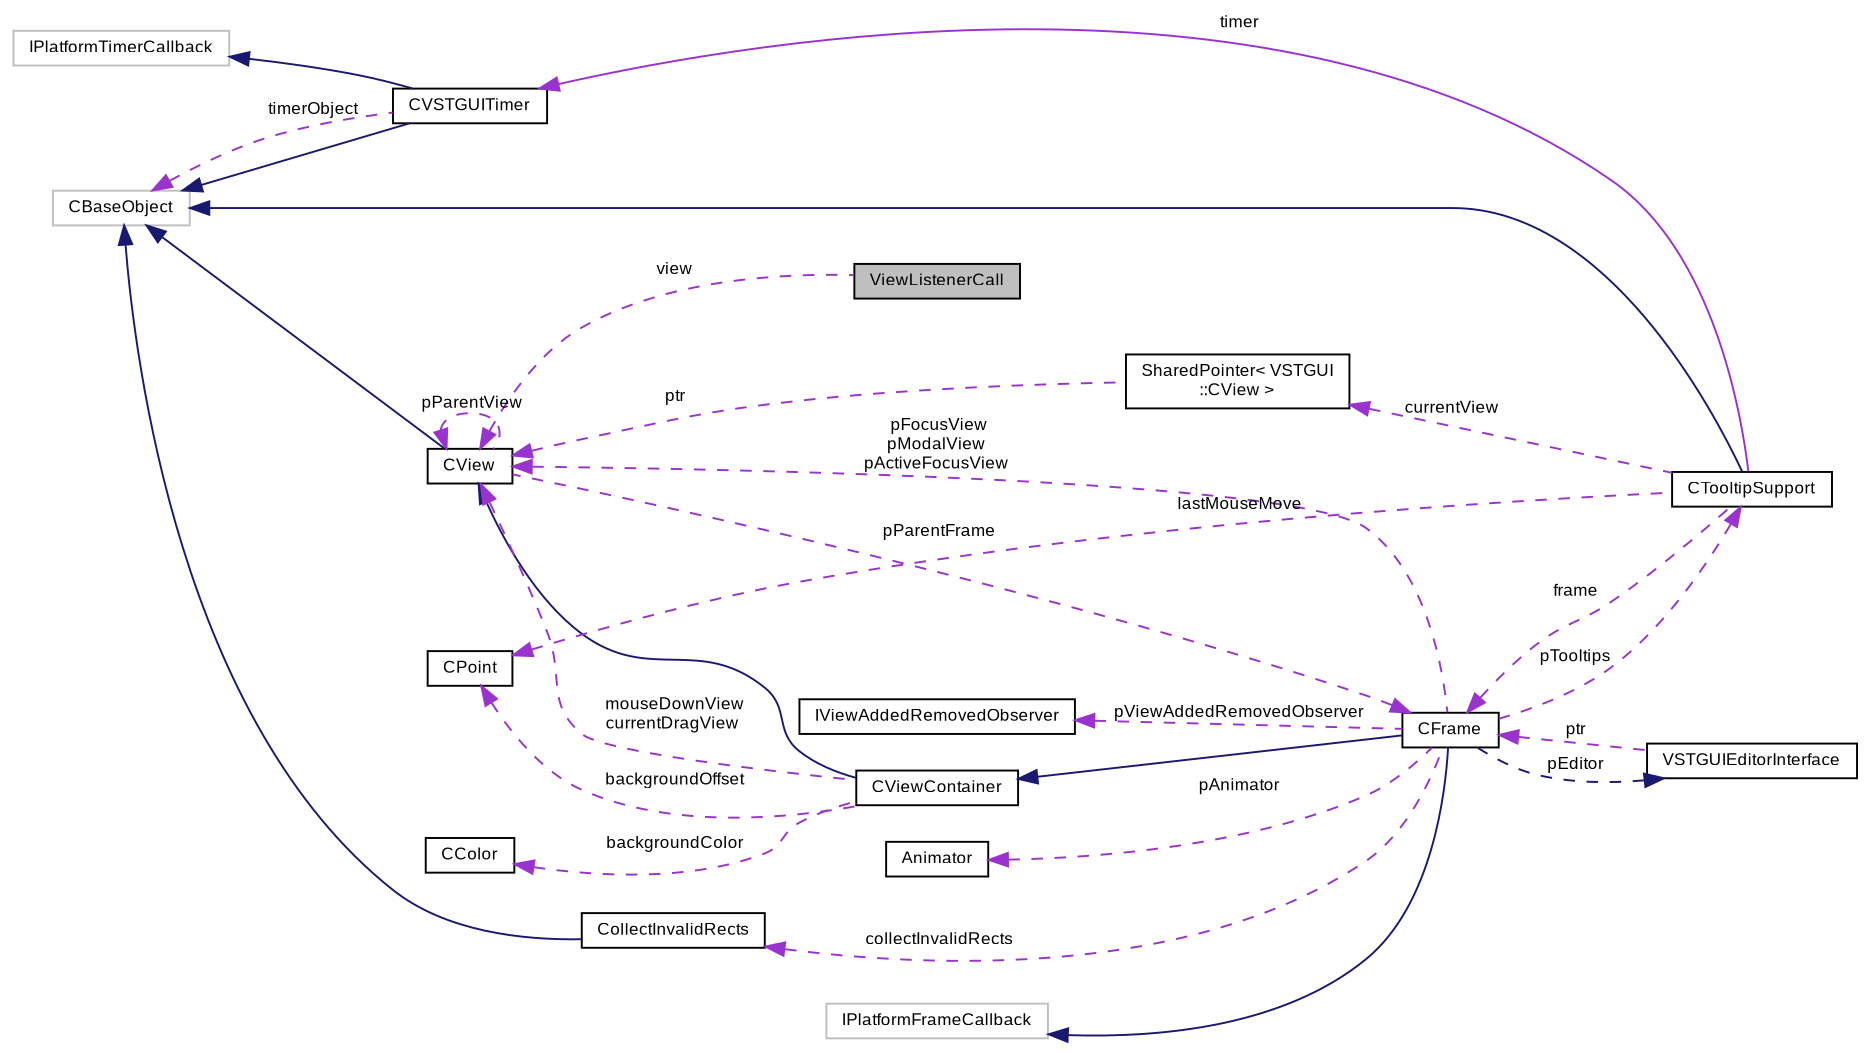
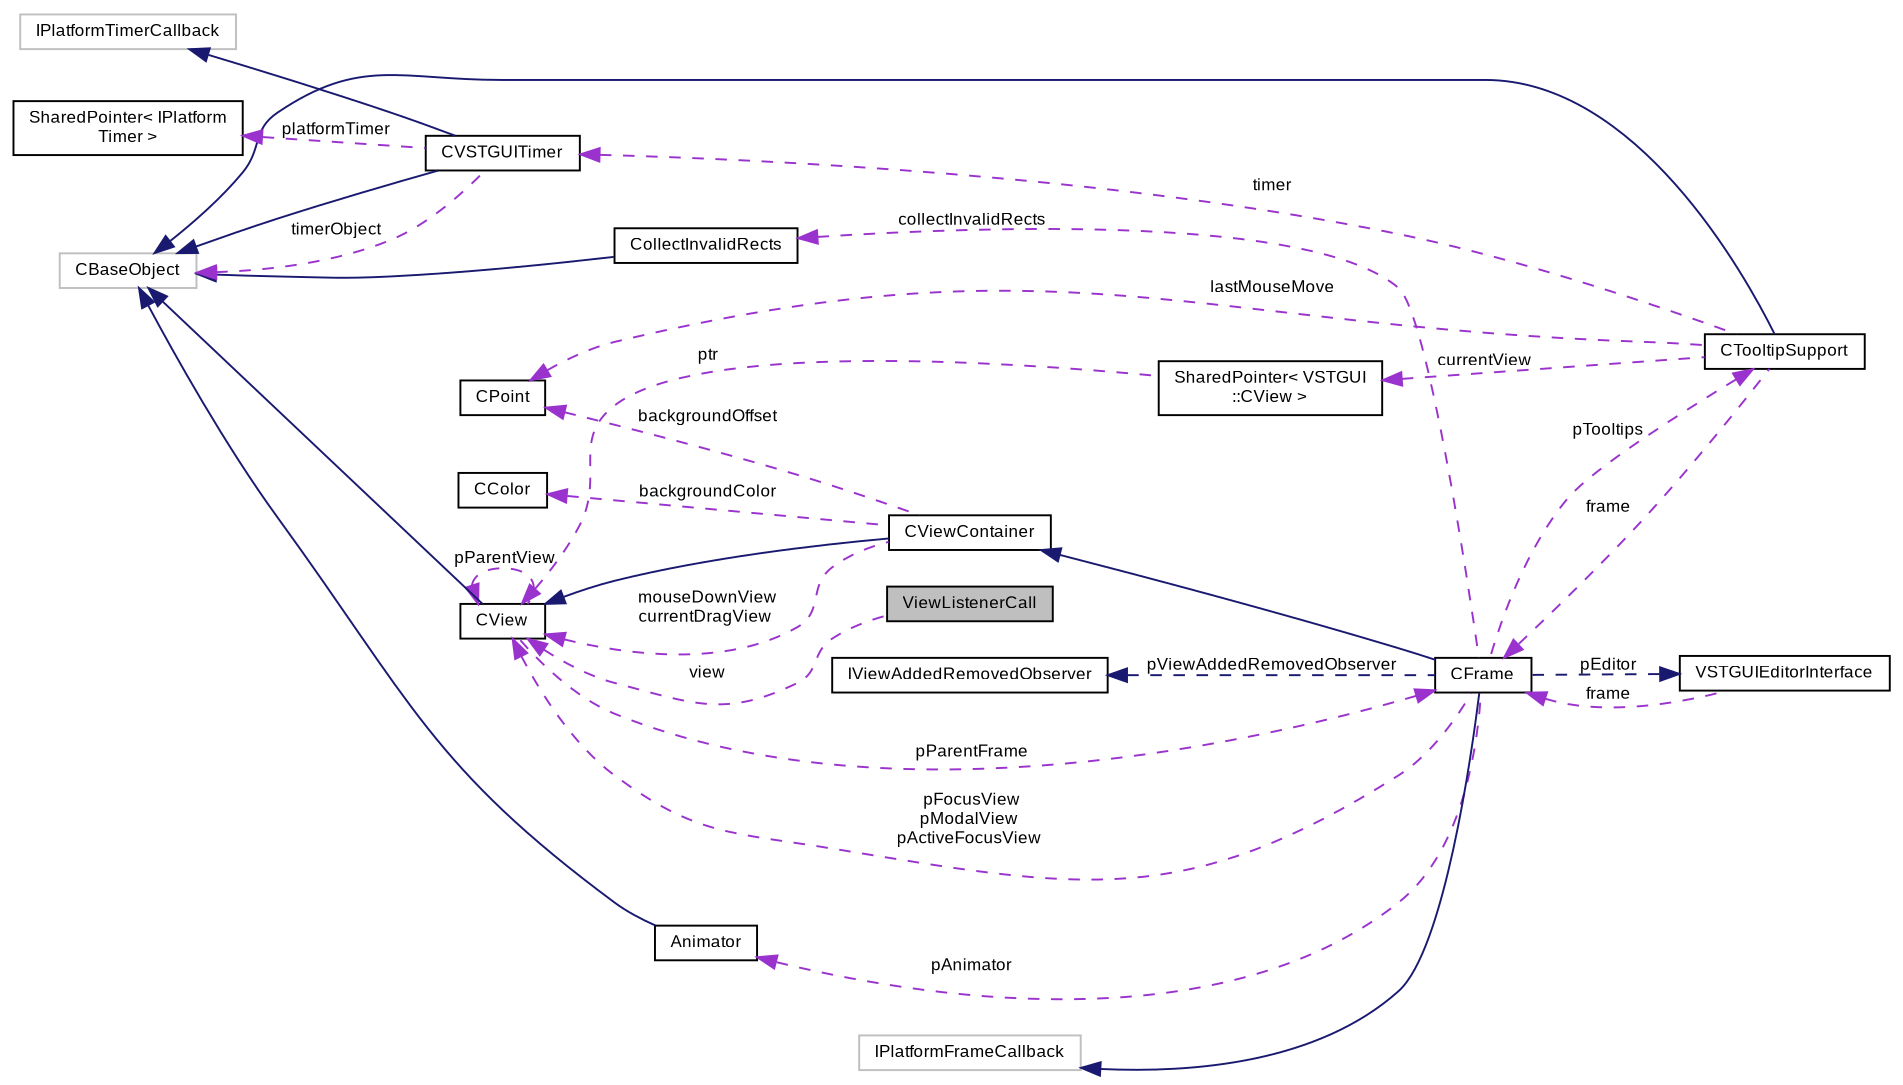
(1261, 50) -> (1176, 198)
none -> (128, 128)
none -> (368, 646)
(1248, 725) -> (1281, 675)
(1574, 730) -> (1607, 694)
